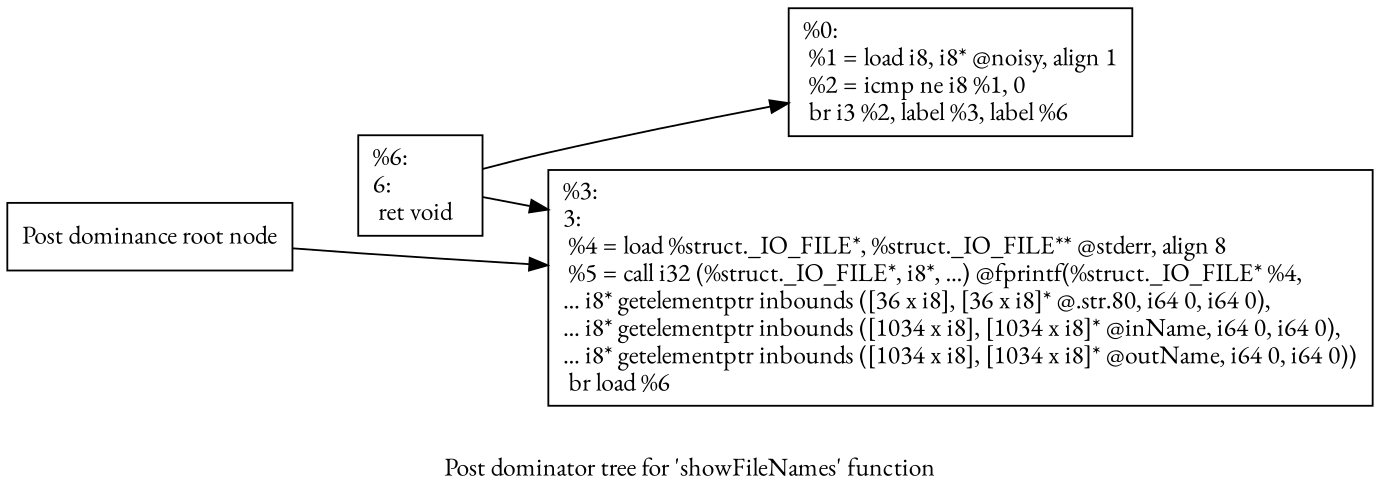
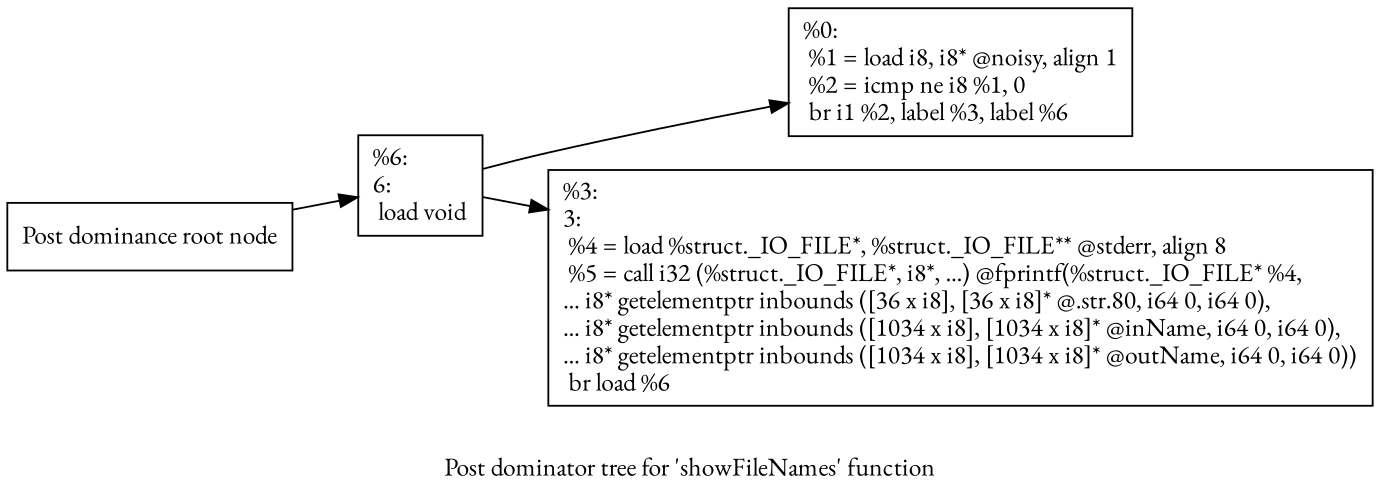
(936, 112) -> (936, 112)
(413, 212) -> (420, 212)
(411, 257) -> (316, 205)
